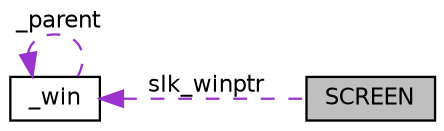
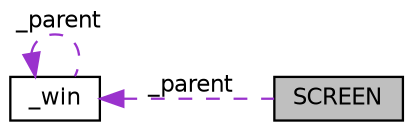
(203, 86) -> (187, 86)
